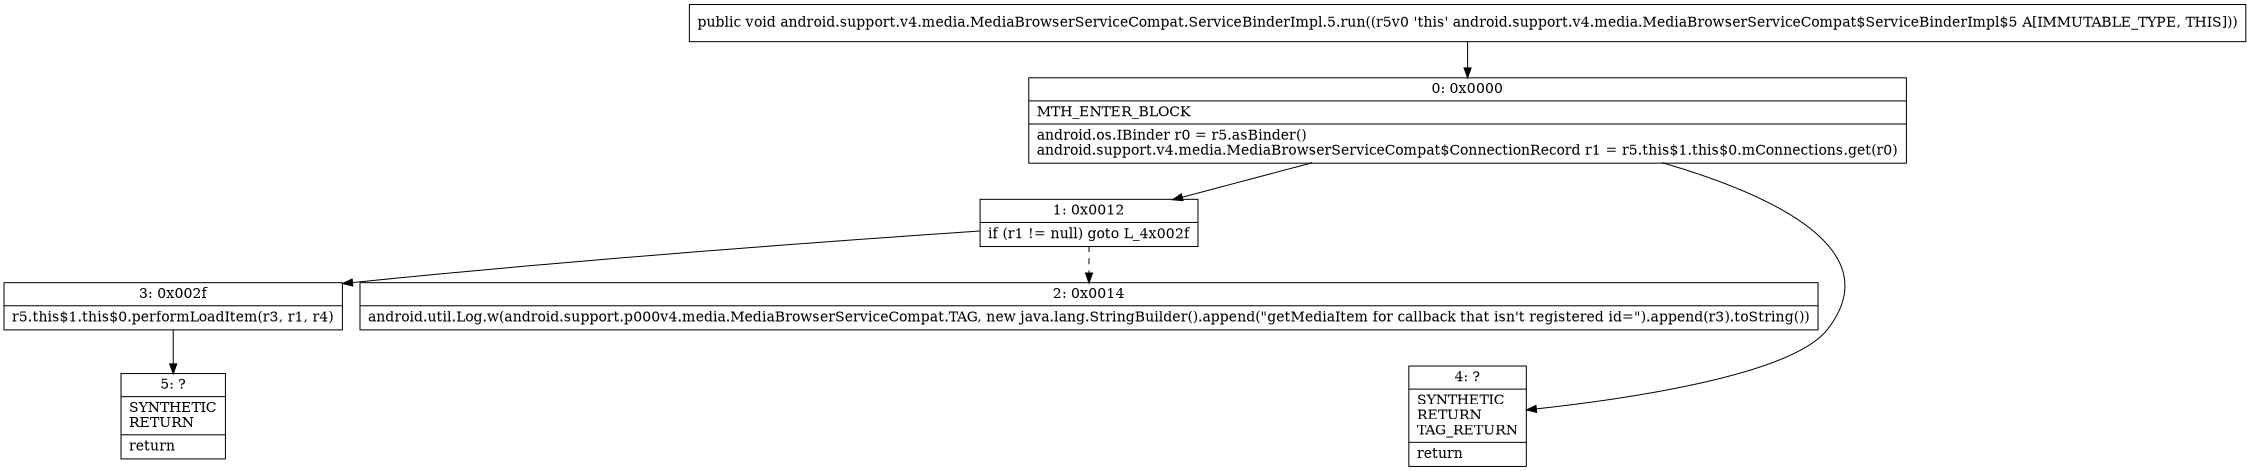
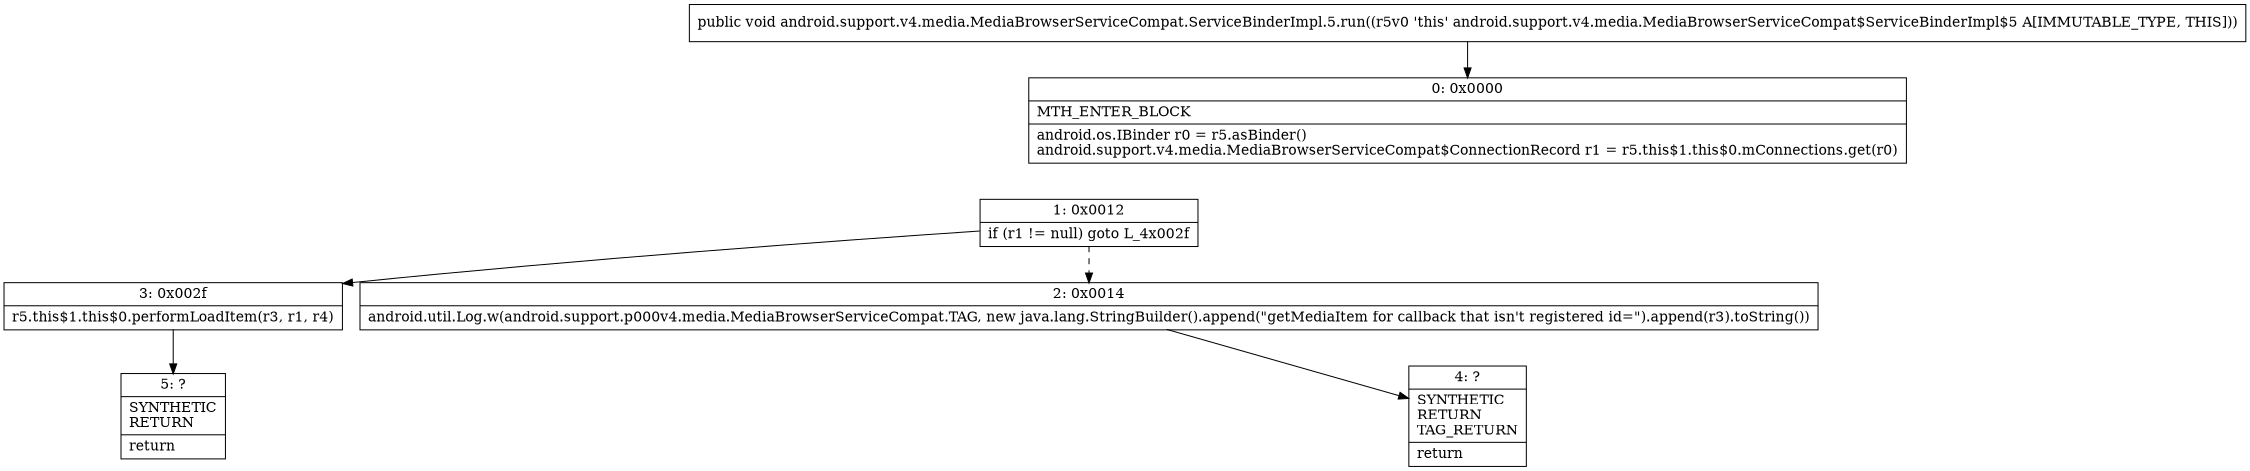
(1247, 180) -> none
(1817, 338) -> (1283, 363)
